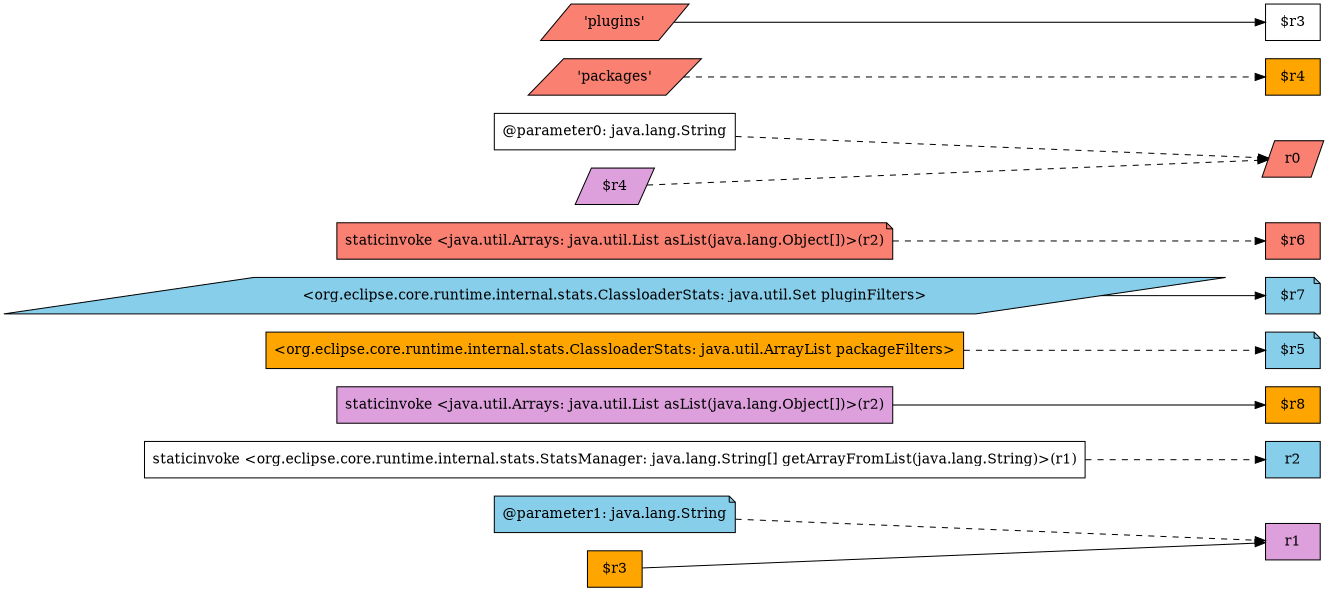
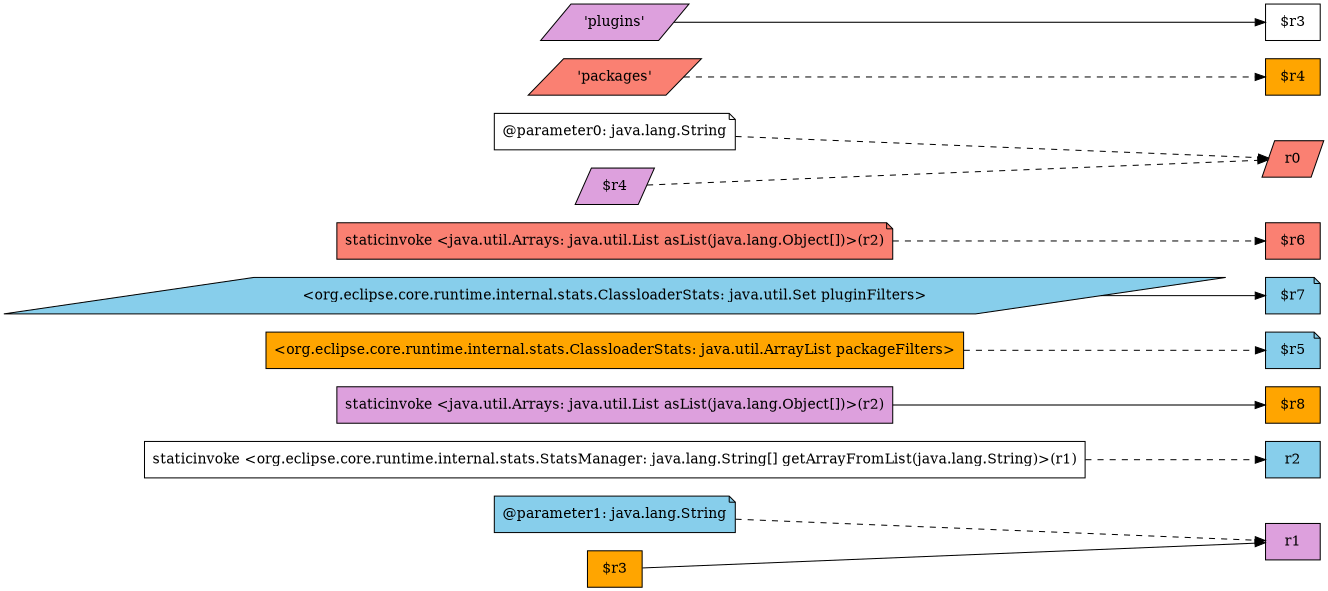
(615, 22) -> (615, 22)
(615, 132) -> (615, 132)
